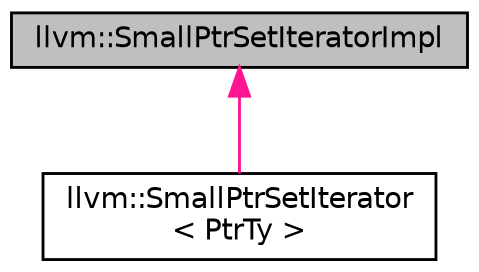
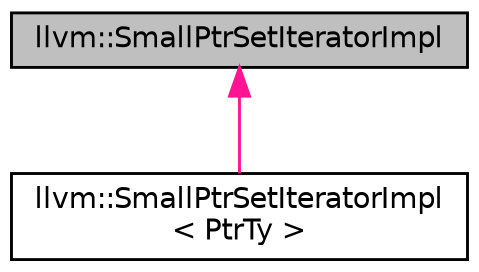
(239, 217) -> (239, 217)
